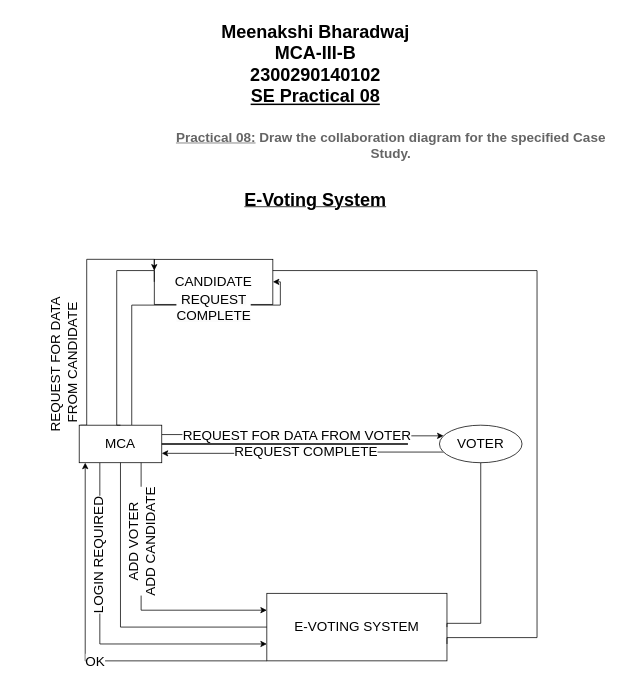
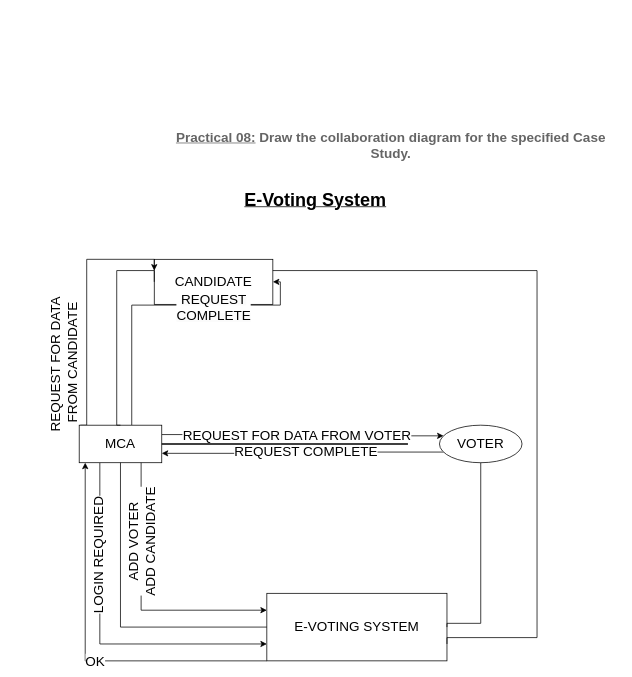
(315, 64) -> none
